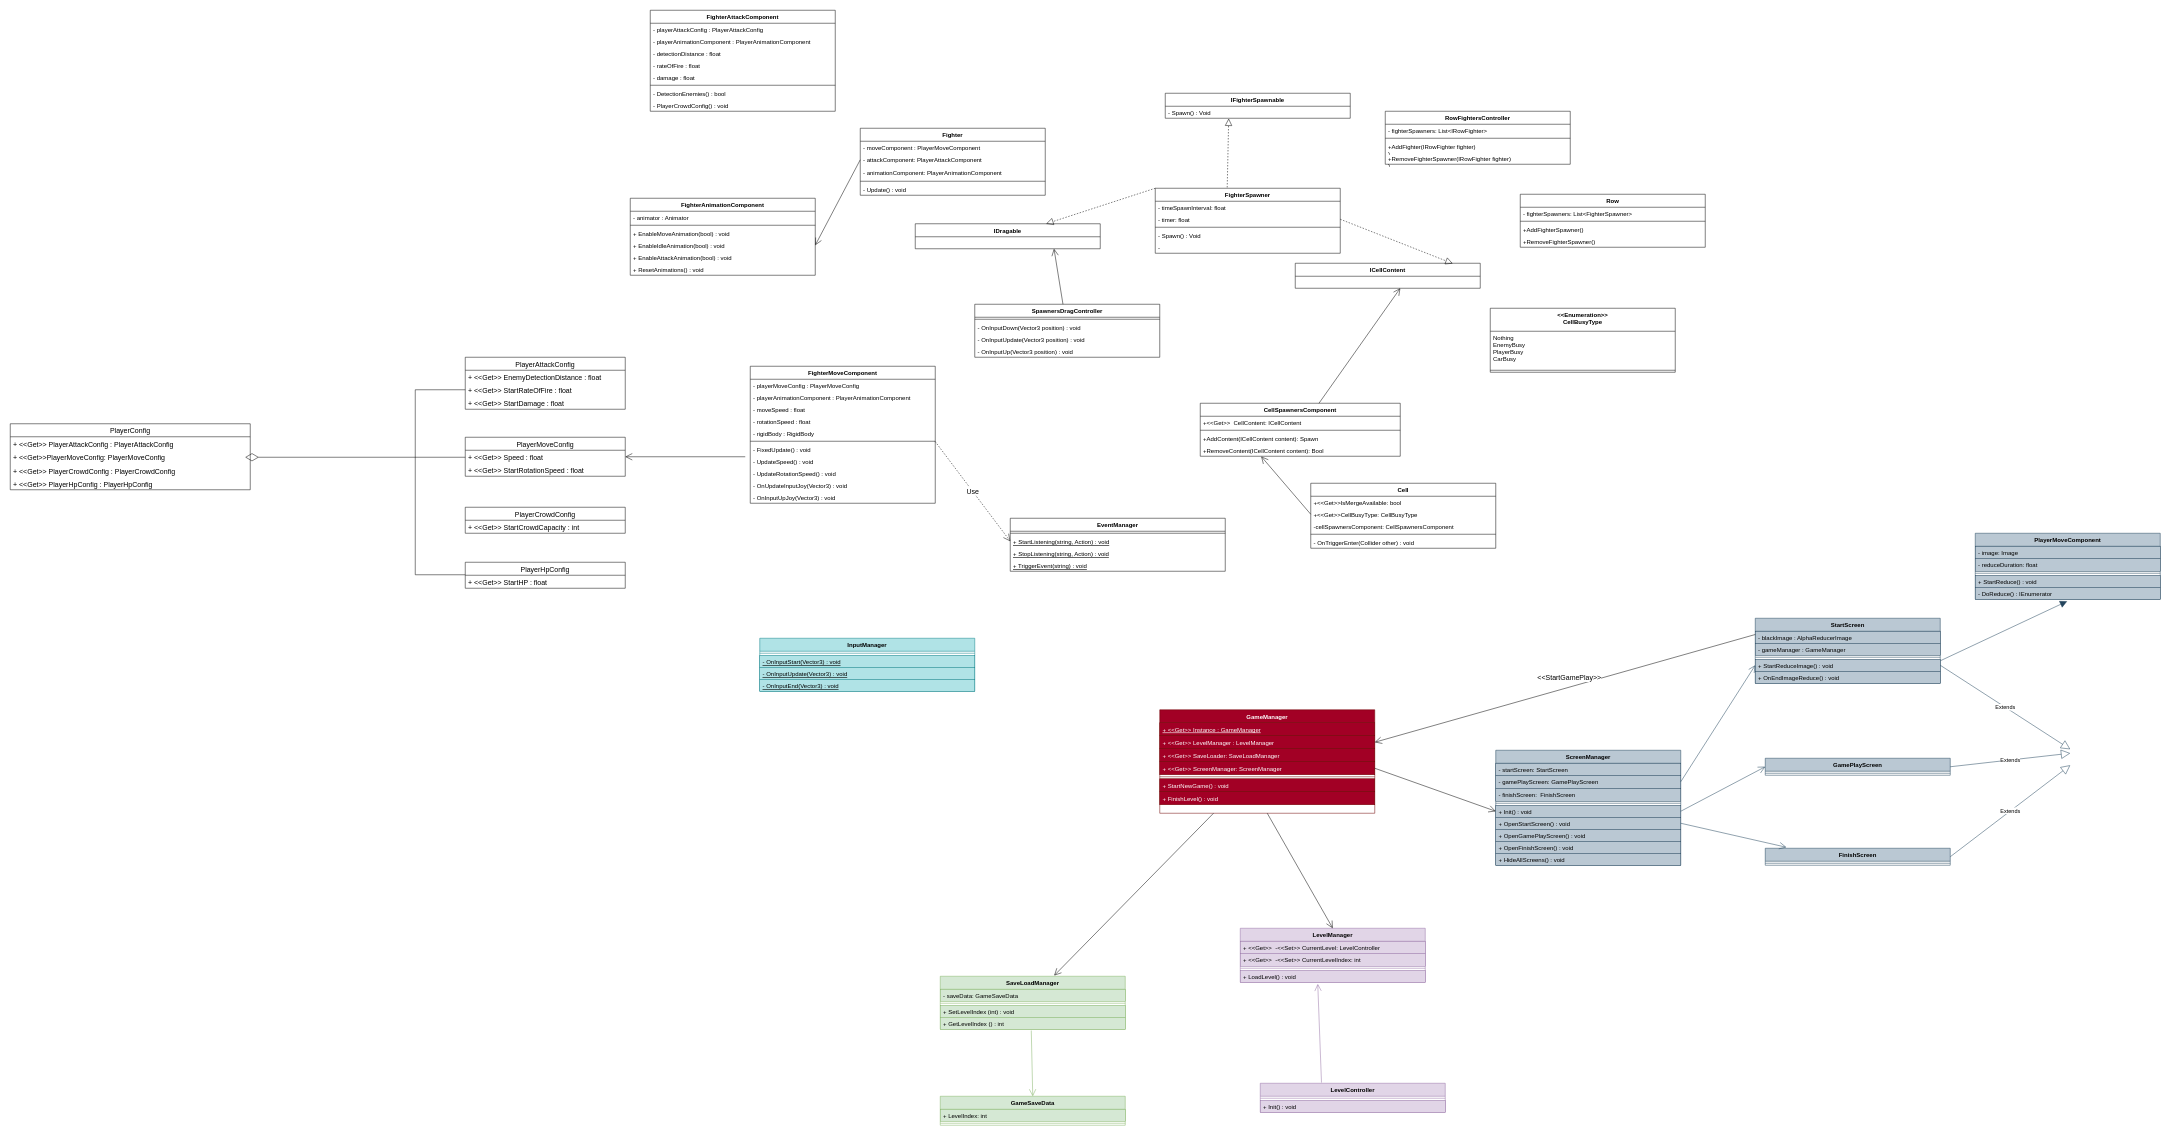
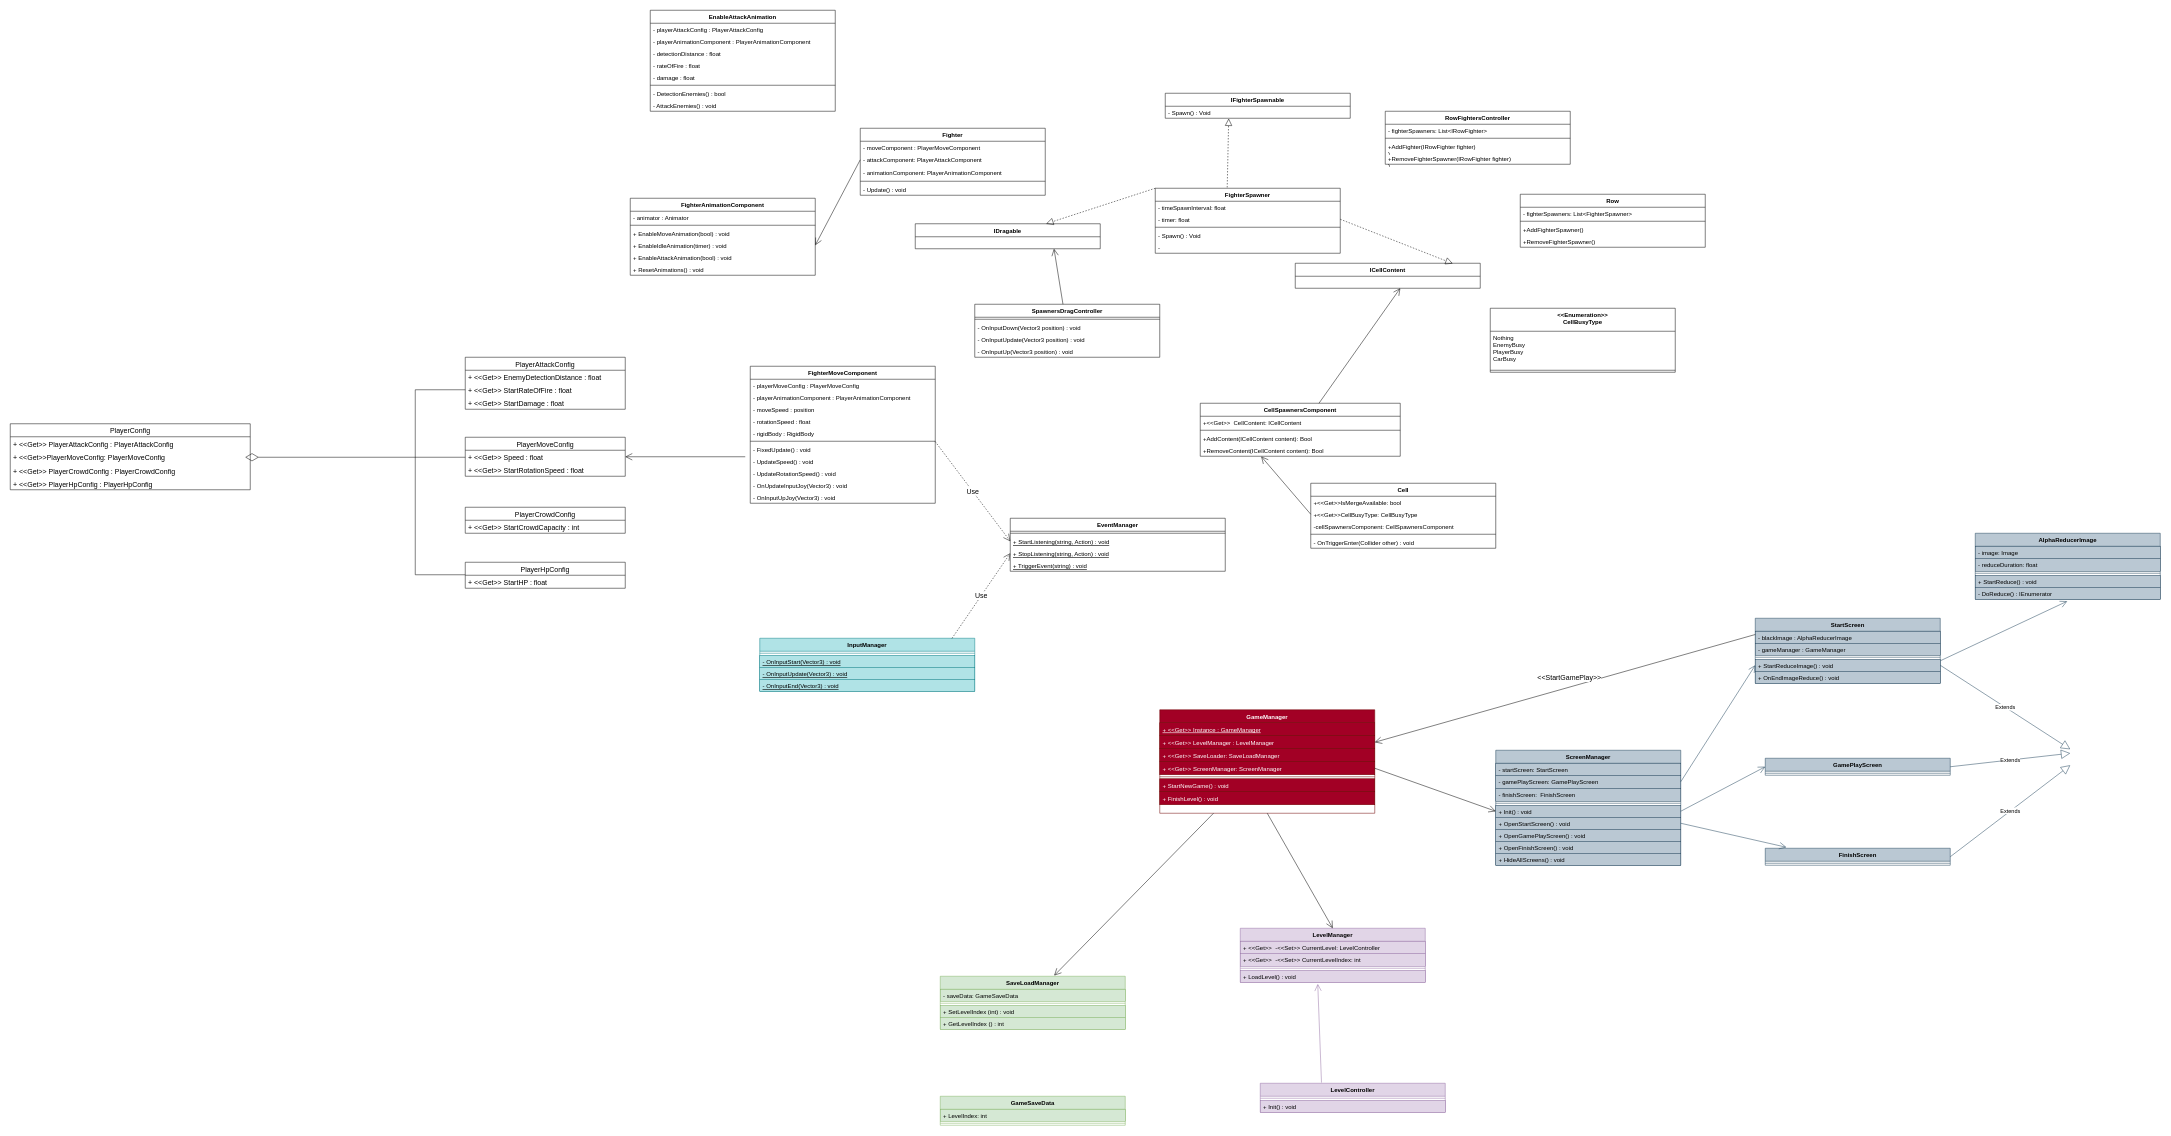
(743, 17) -> (743, 17)
(695, 106) -> (689, 106)
(682, 246) -> (684, 246)
(781, 410) -> (785, 410)
(1266, 439) -> (1264, 439)
(2068, 540) -> (2068, 540)
none -> (975, 605)
(2060, 605) -> (2063, 603)
(1032, 1066) -> none
